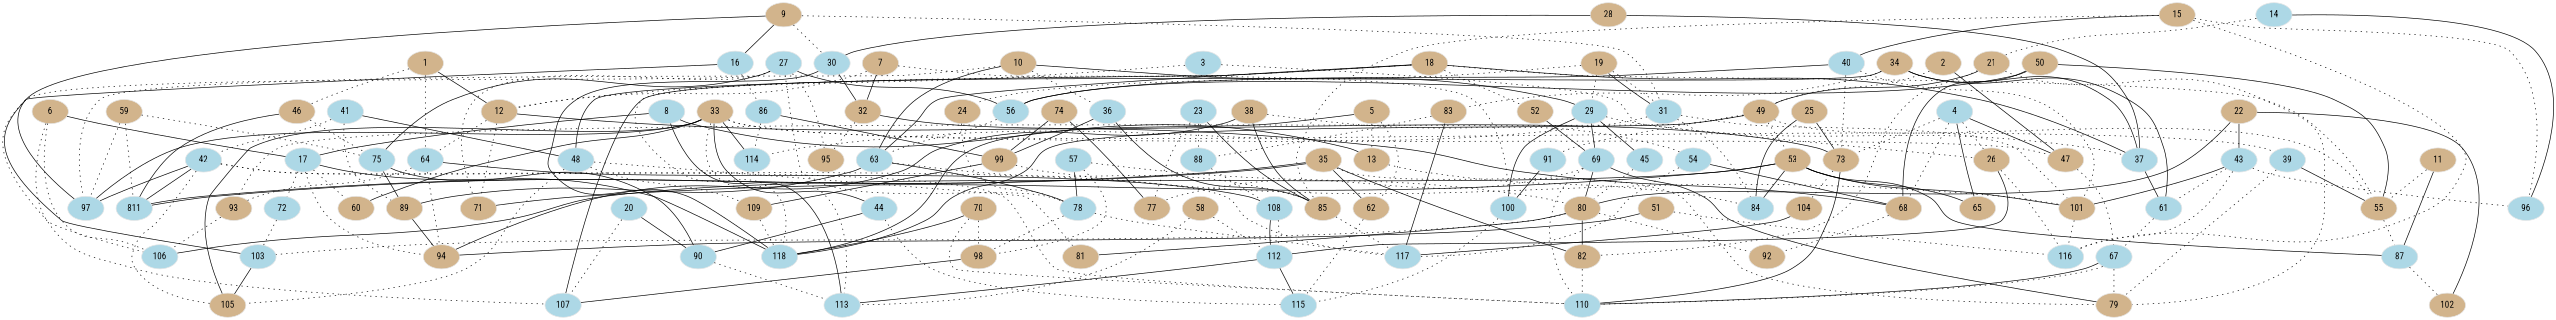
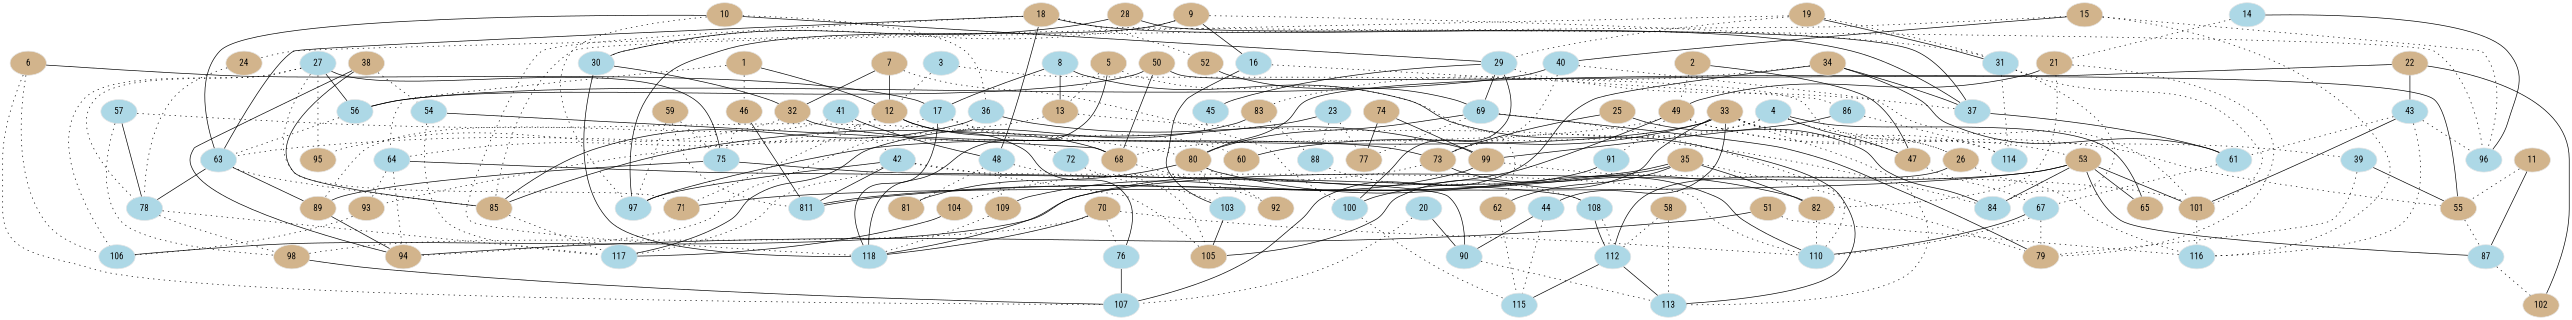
(2149, 87) -> (1950, 35)
(701, 94) -> (889, 85)
(734, 136) -> (1913, 136)
none -> (478, 138)
none -> (1121, 257)
